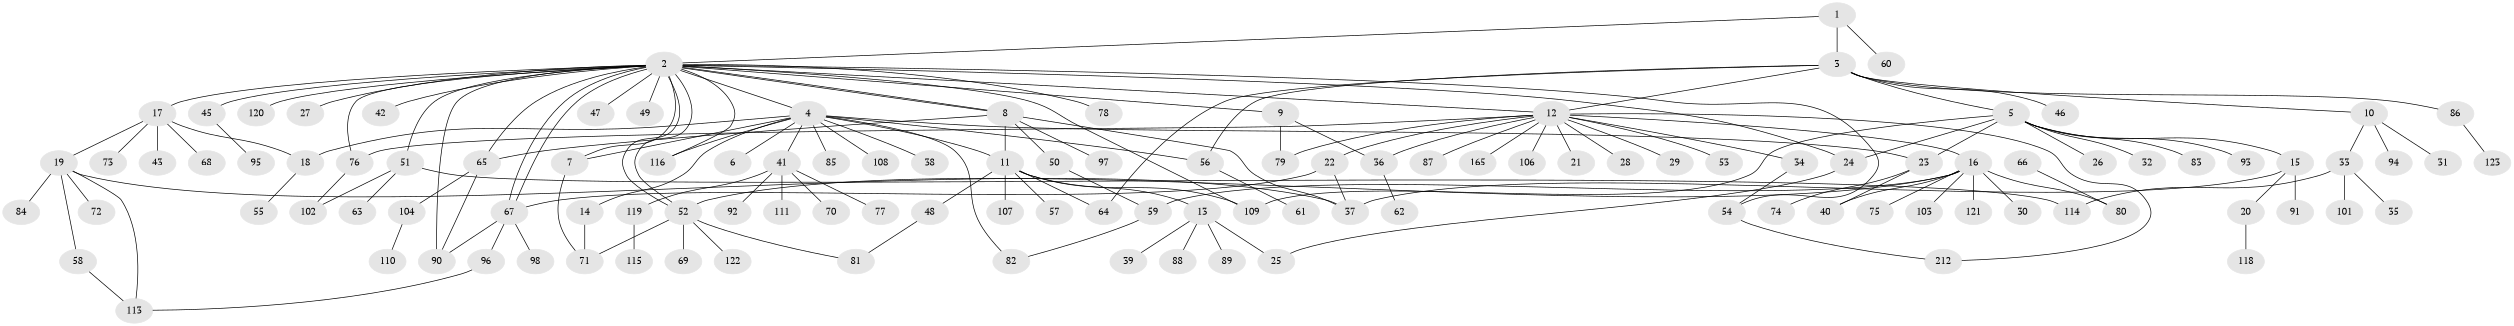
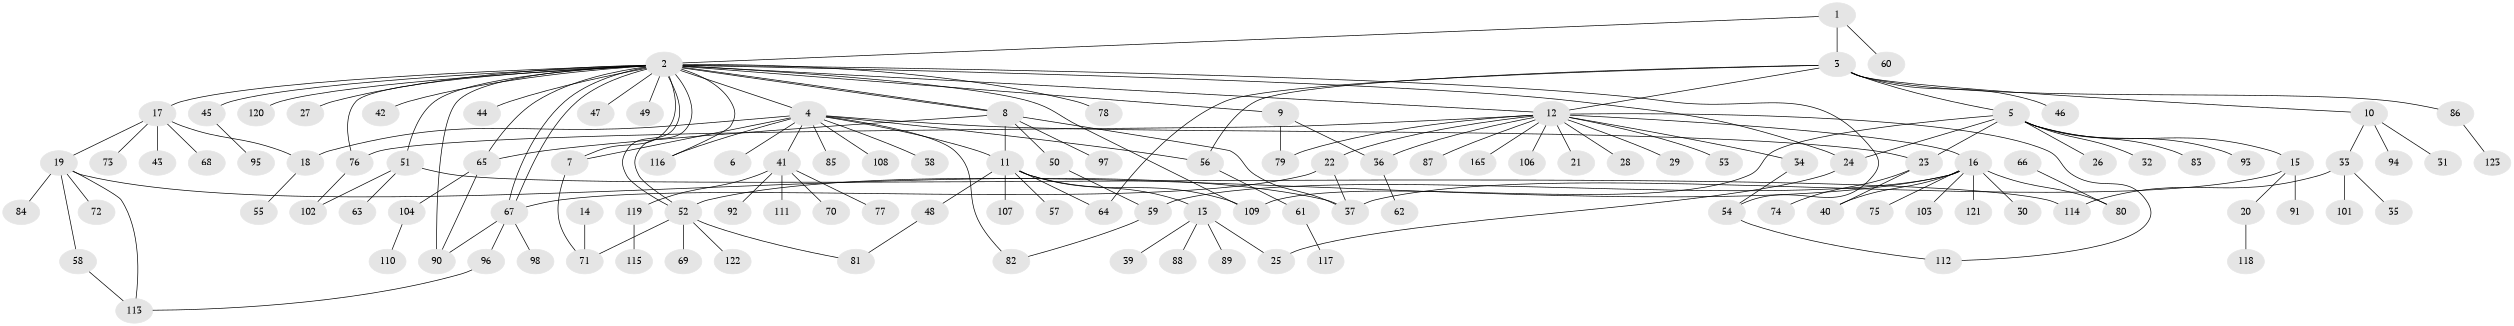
none -> (482, 114)
(695, 163) -> none
none -> (1326, 262)
(1943, 262) -> (1943, 262)
